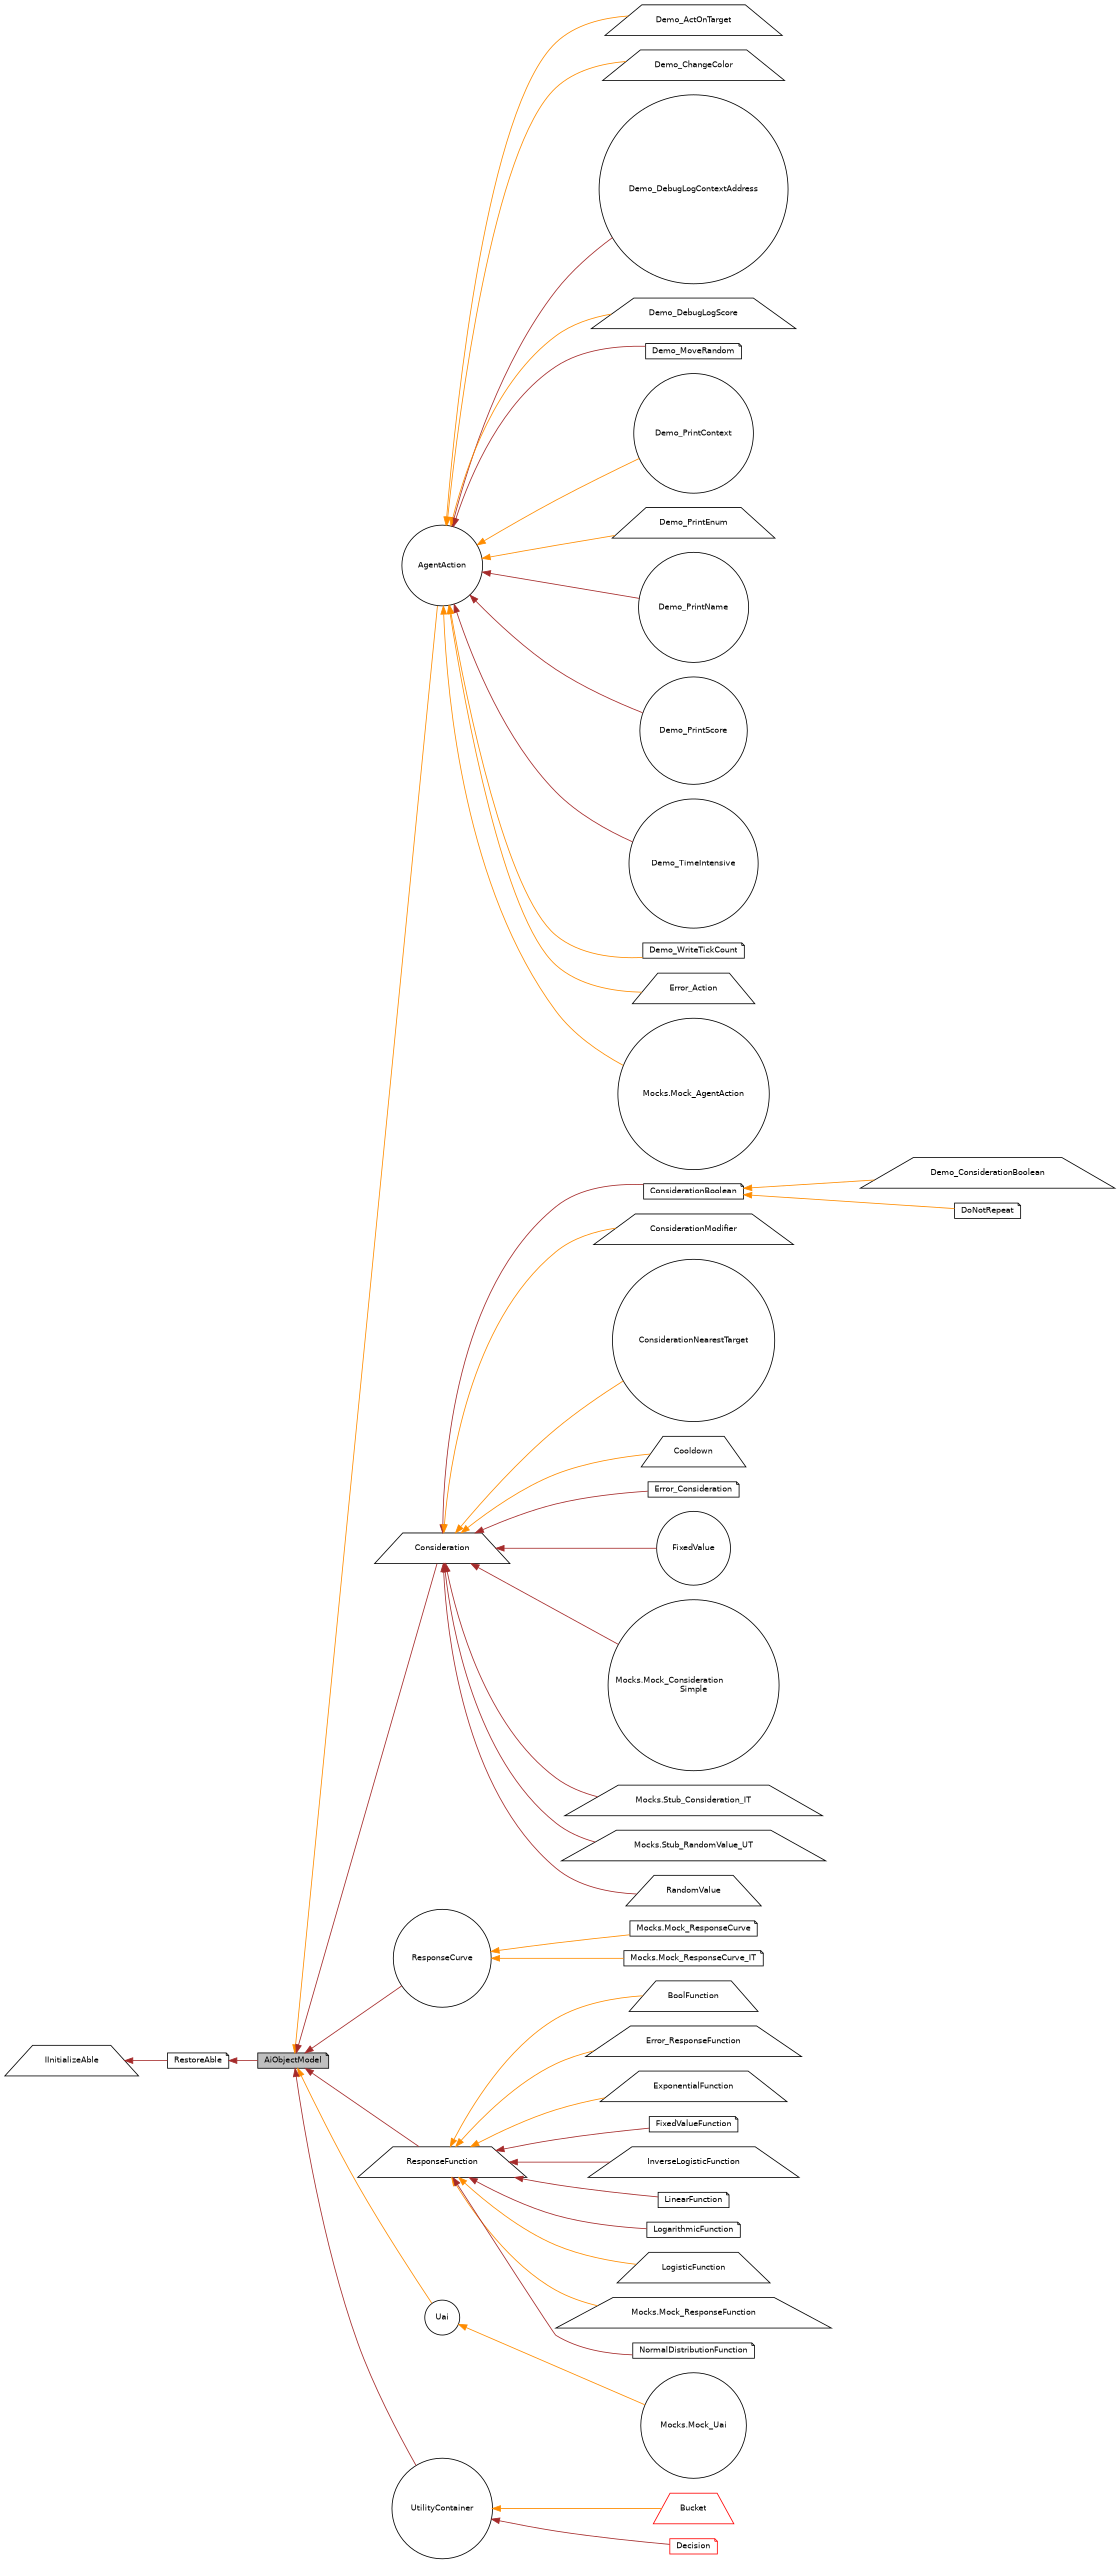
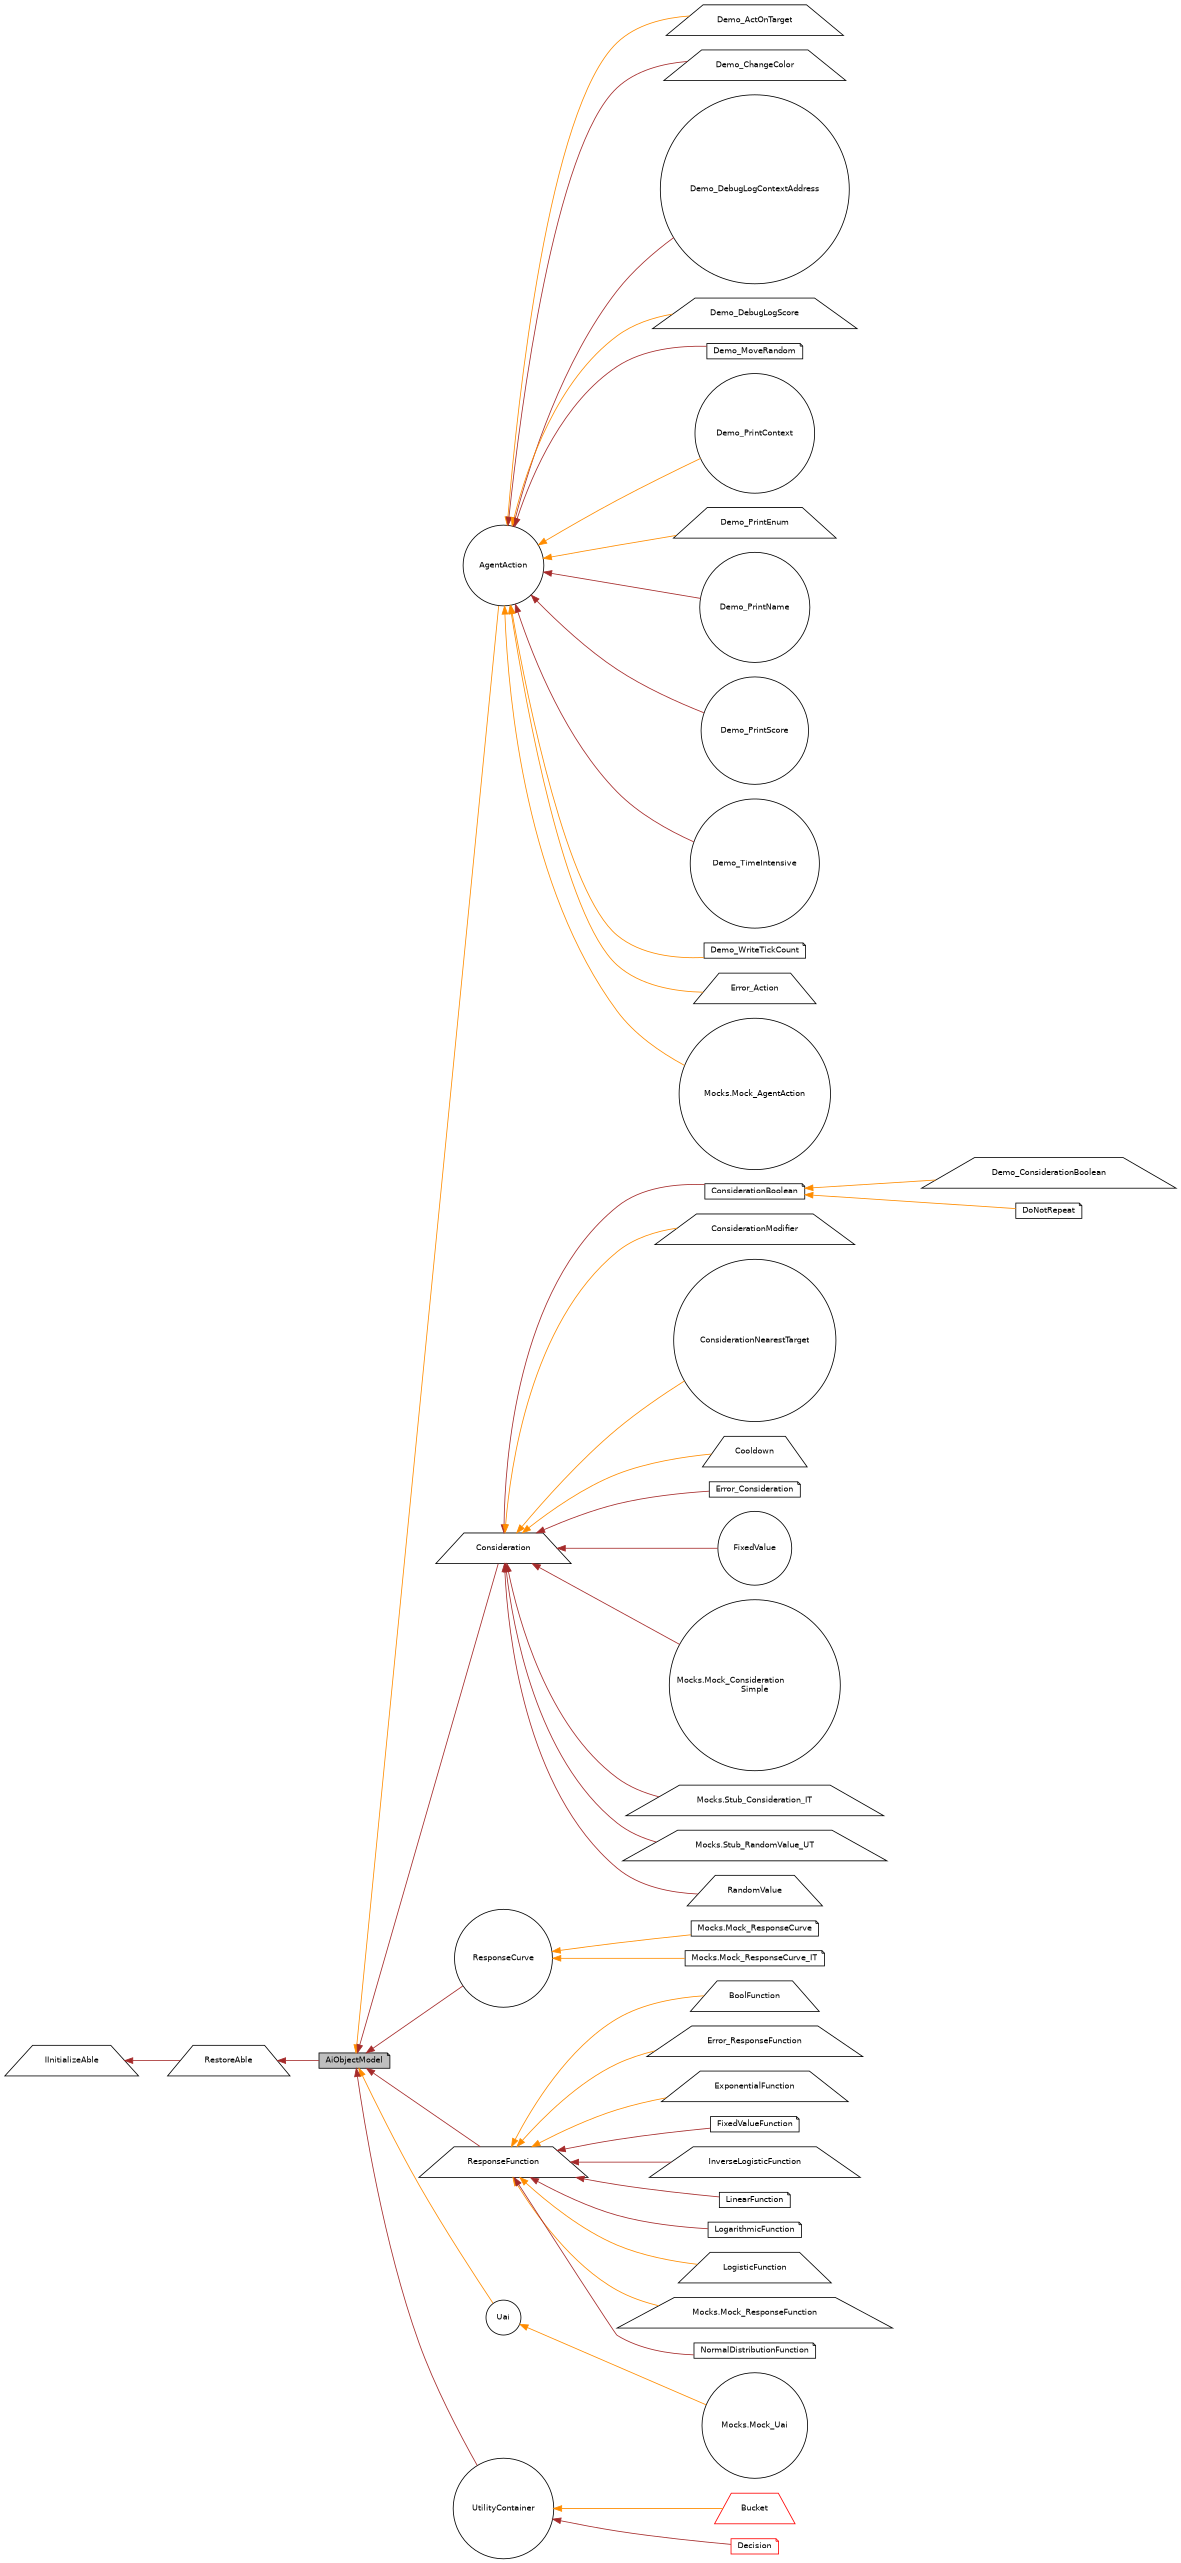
(488, 259) -> (550, 259)
(198, 2061) -> (229, 2061)
